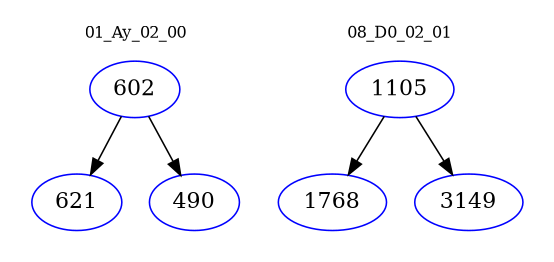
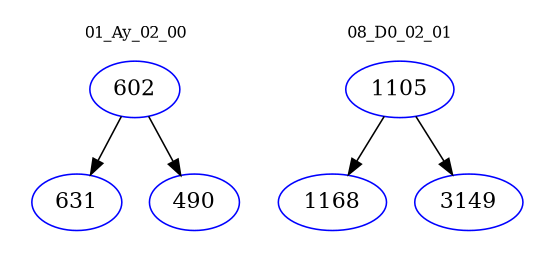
(77, 202) -> (77, 202)
(332, 202) -> (332, 202)
